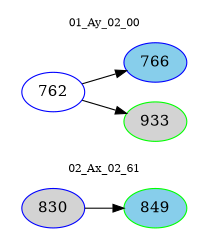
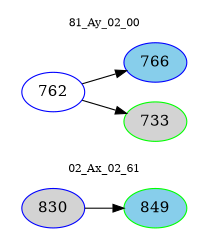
(104, 24) -> (104, 24)
(155, 122) -> (155, 122)
